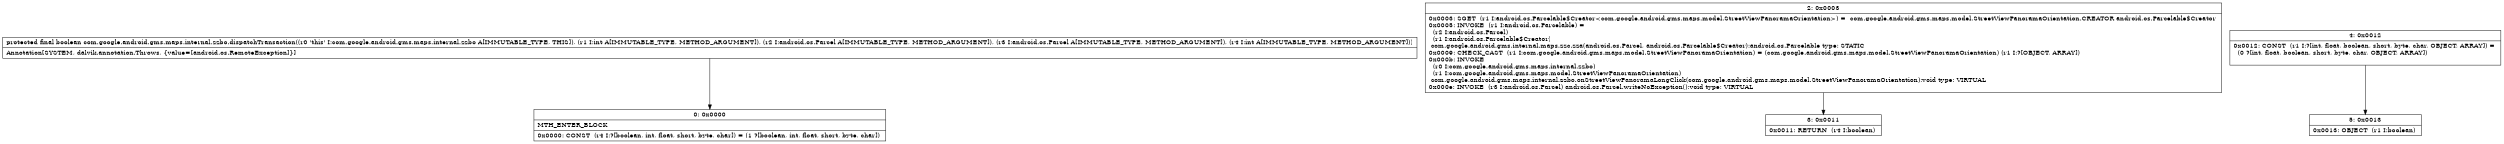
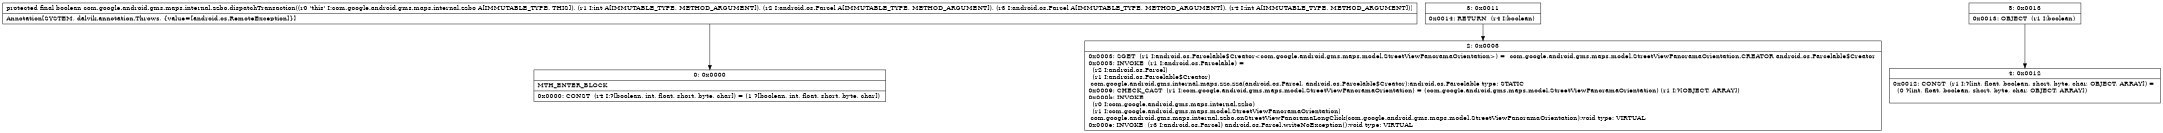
(2365, 88) -> (2025, 44)
(1823, 101) -> (1483, 30)
(1823, 130) -> (1483, 19)
